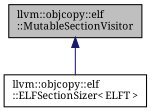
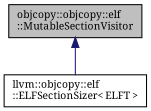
(75, 21) -> (75, 21)
